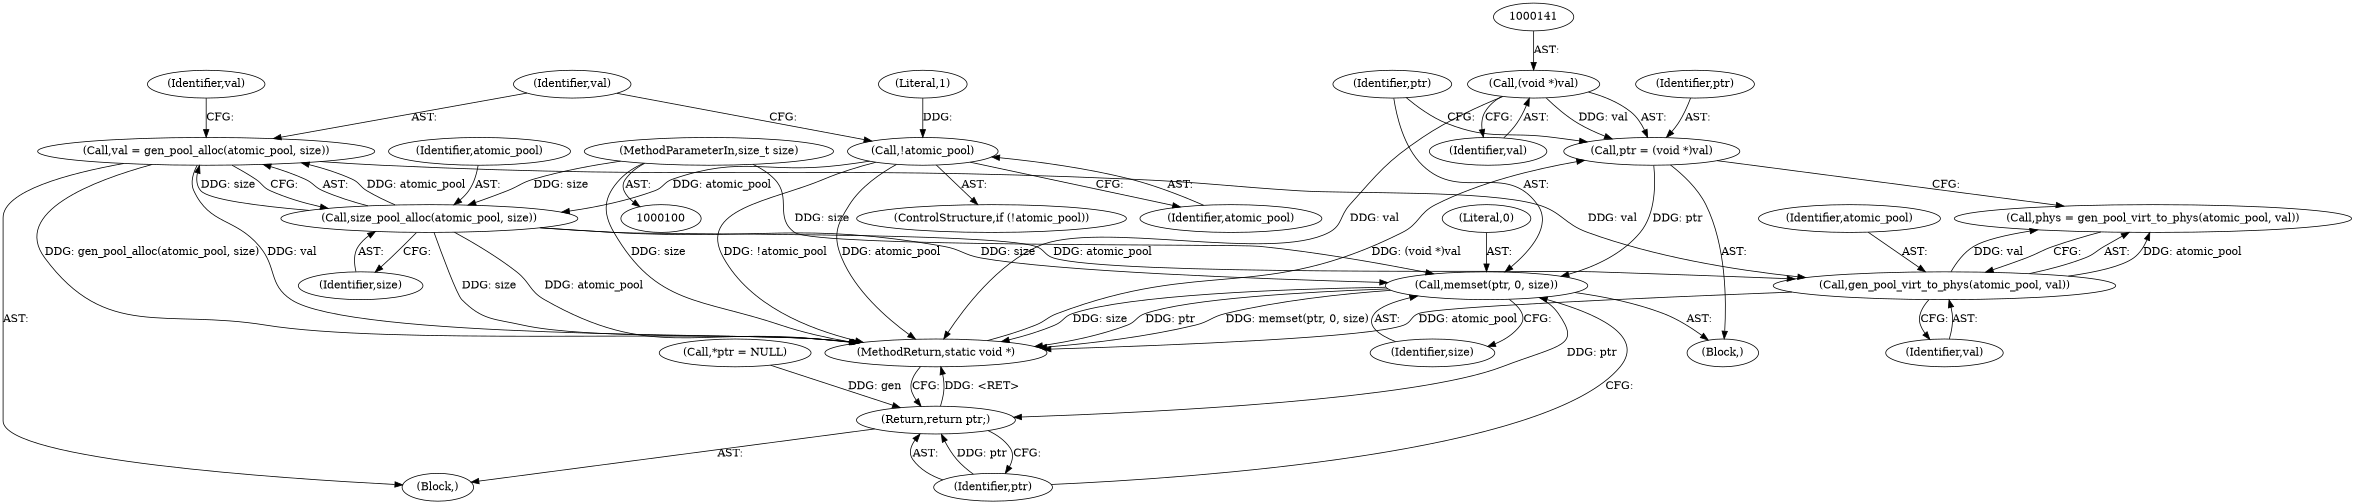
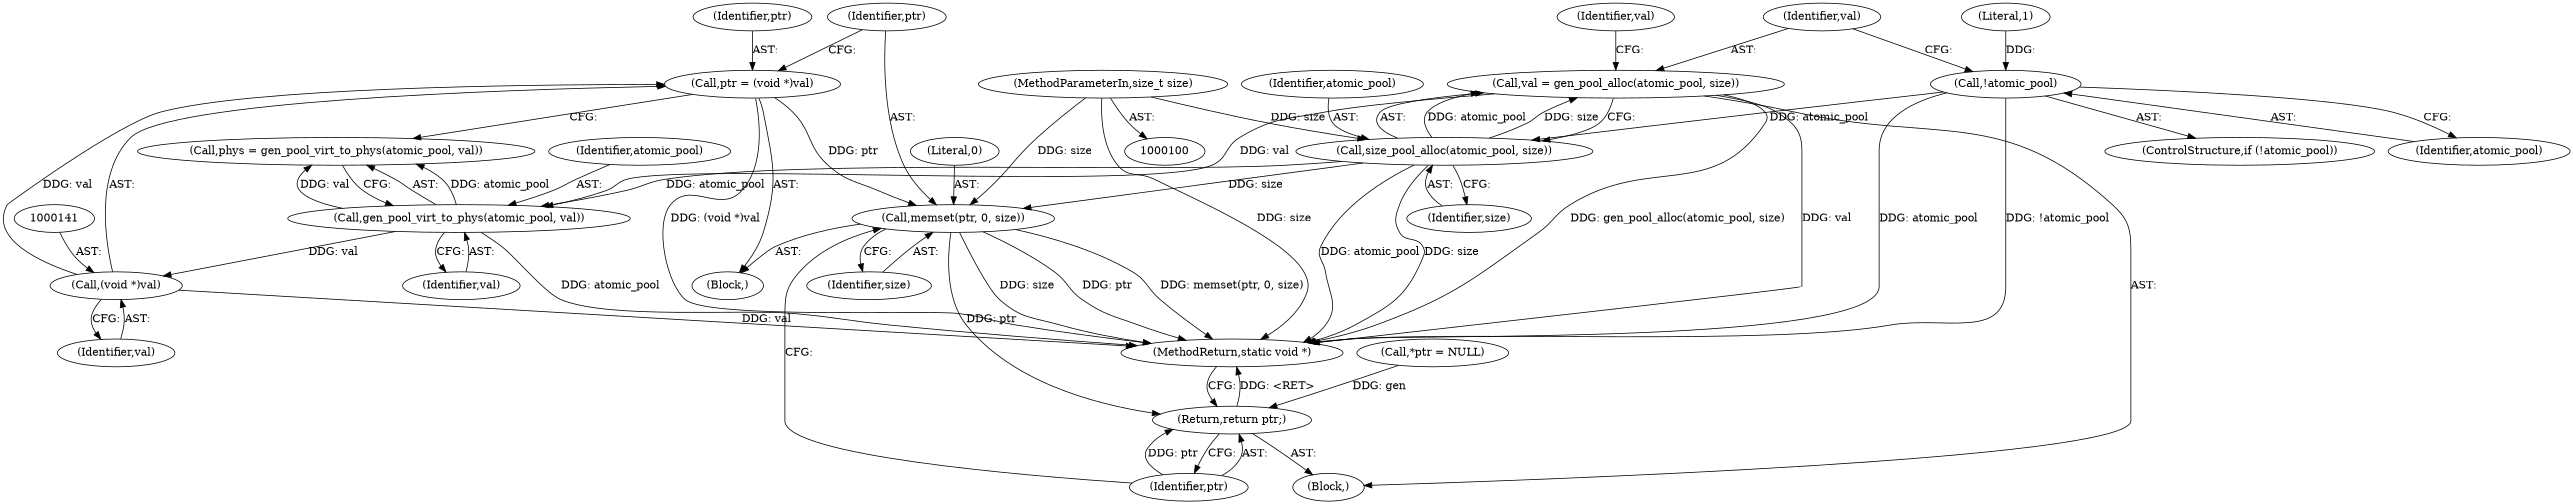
none -> (283, 253)
(1319, 264) -> (833, 313)
